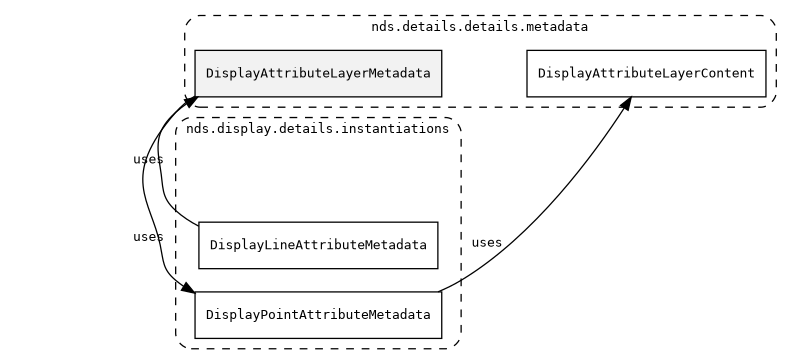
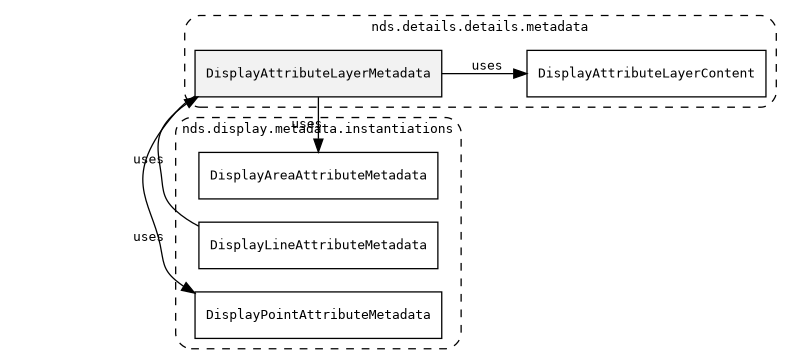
(318, 130) -> (318, 130)
none -> (318, 176)
(543, 212) -> (478, 74)
